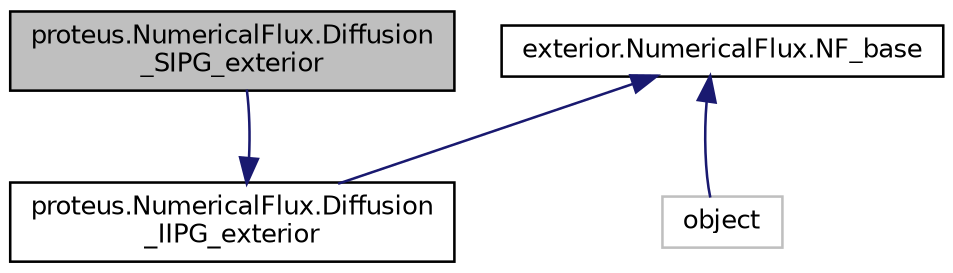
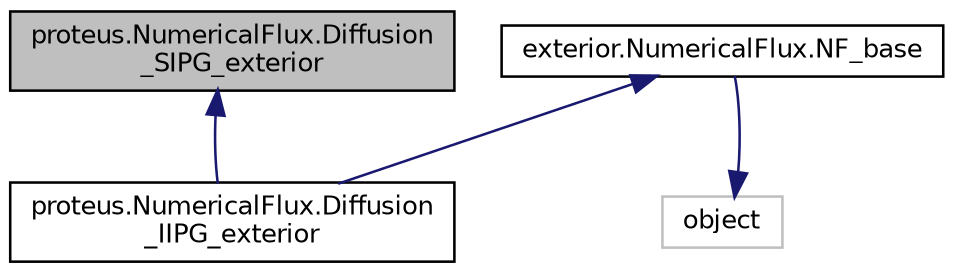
(249, 124) -> (215, 149)
(705, 150) -> (739, 124)
